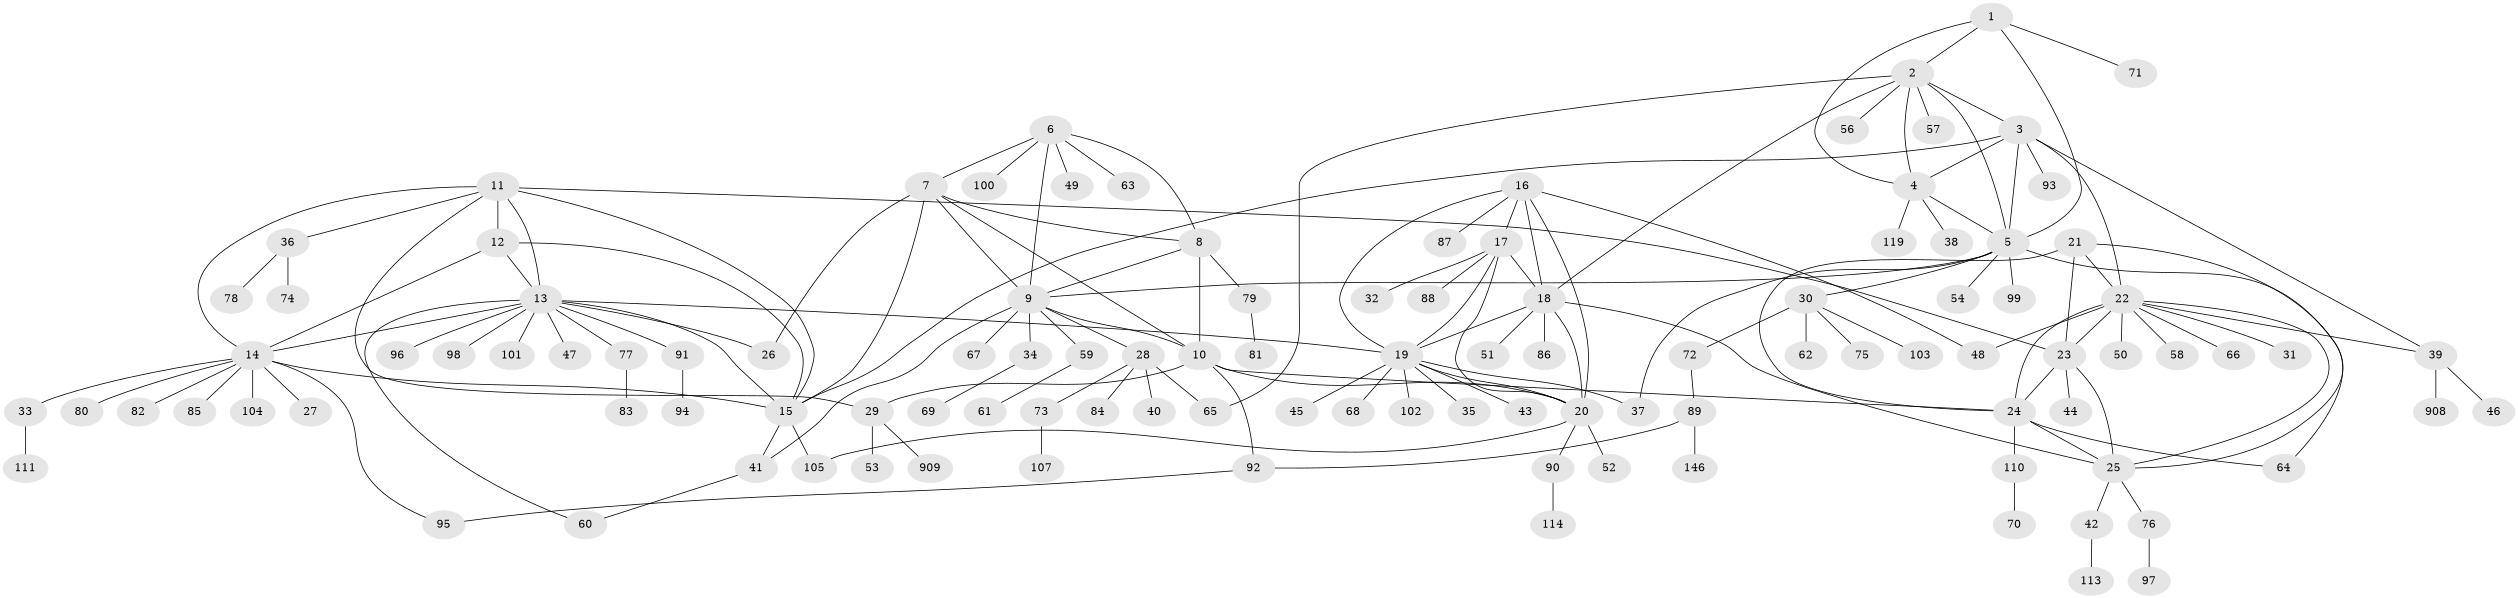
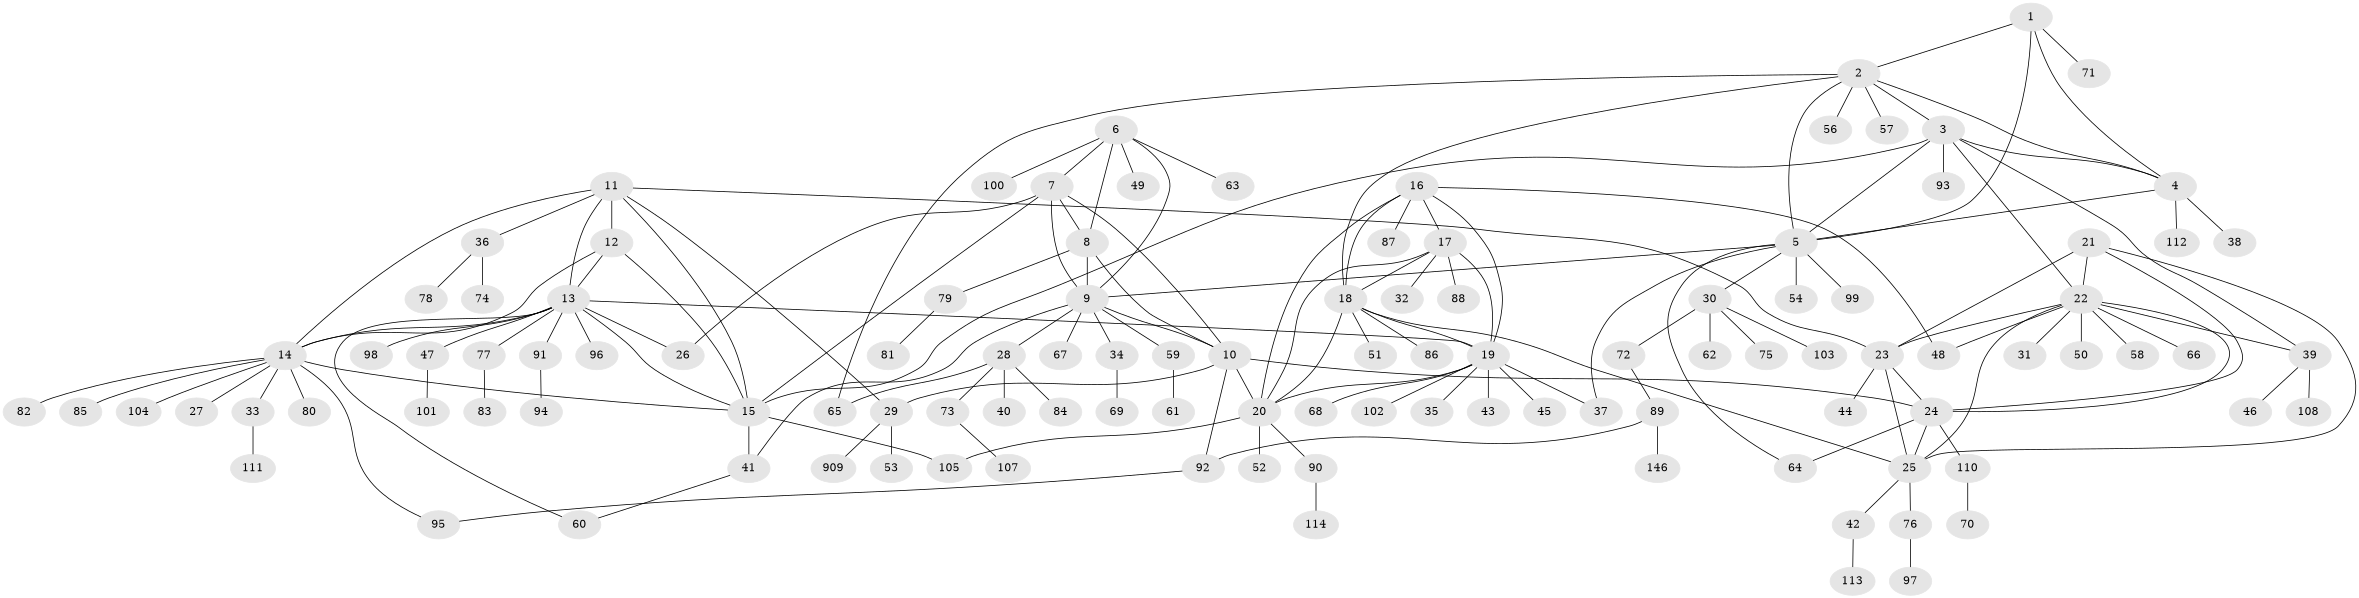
(1894, 243) -> (2177, 243)
(527, 327) -> (427, 387)
(2436, 412) -> (2308, 412)
